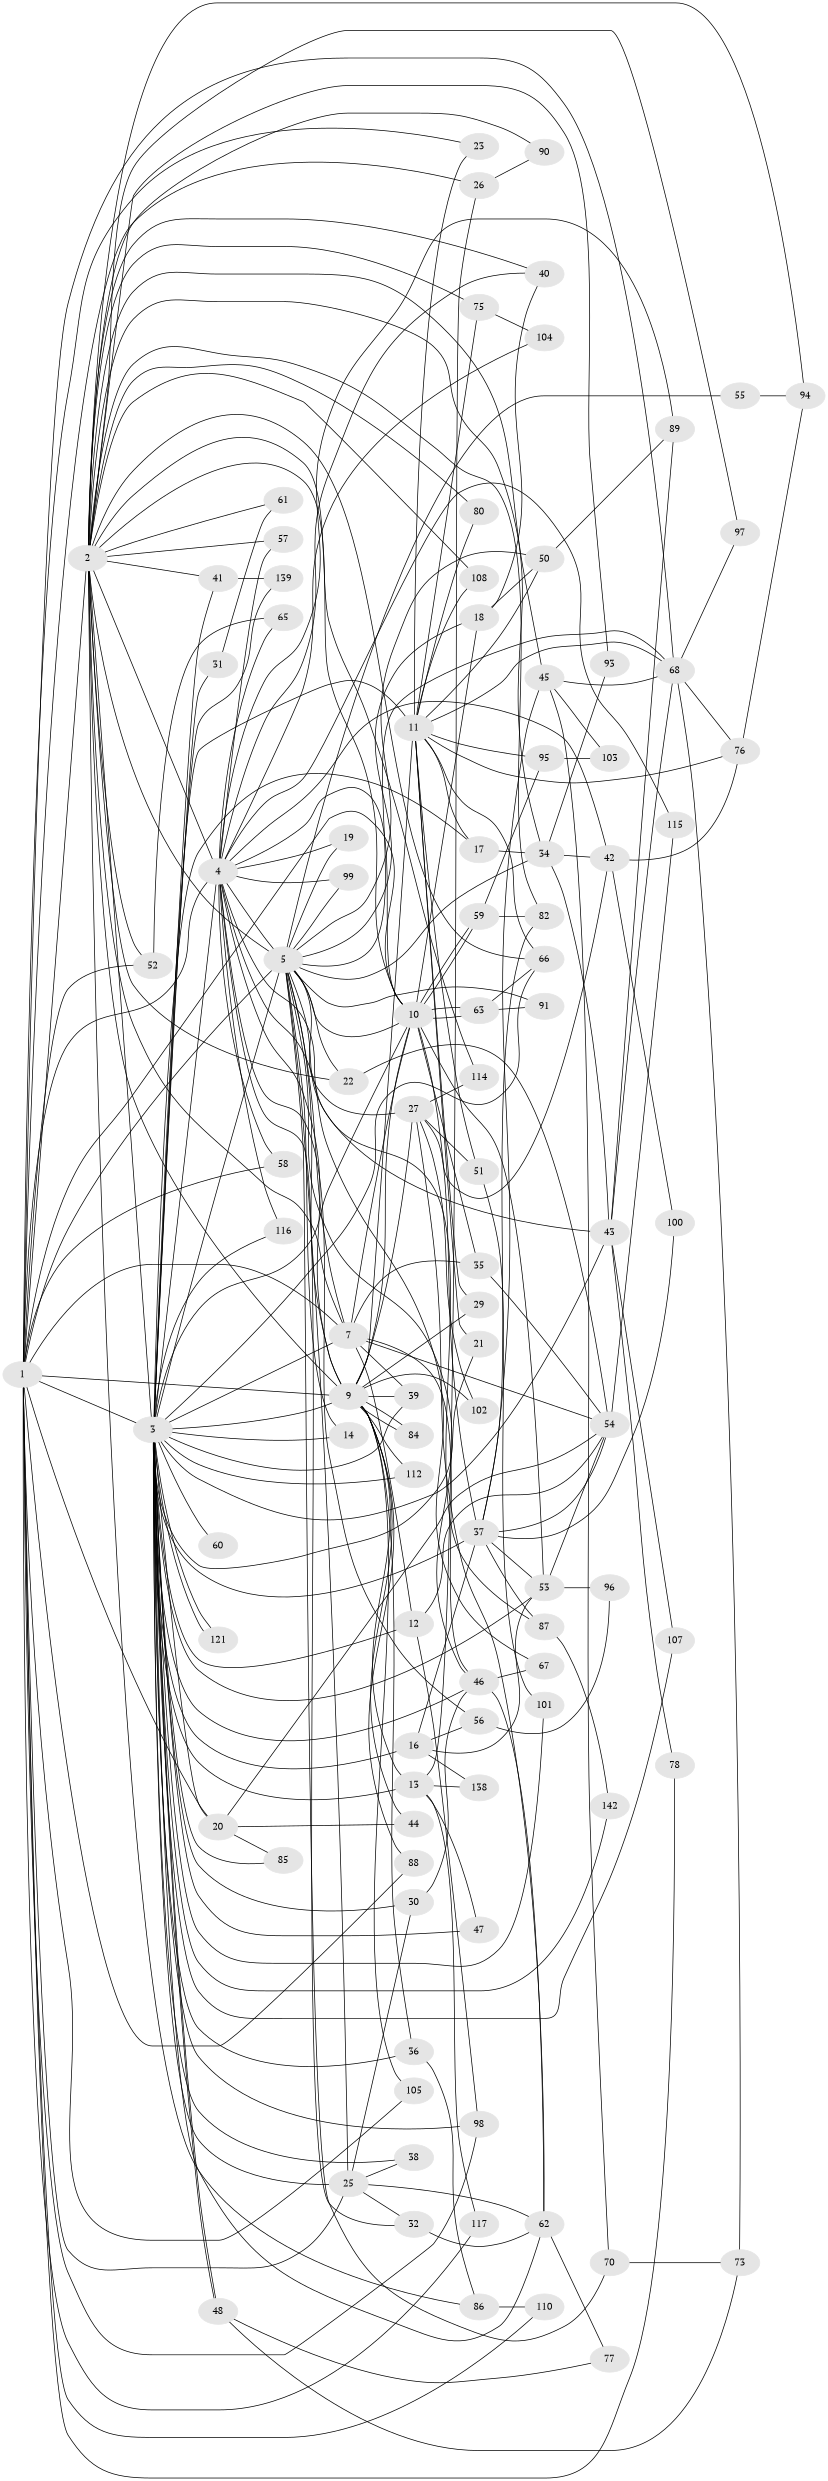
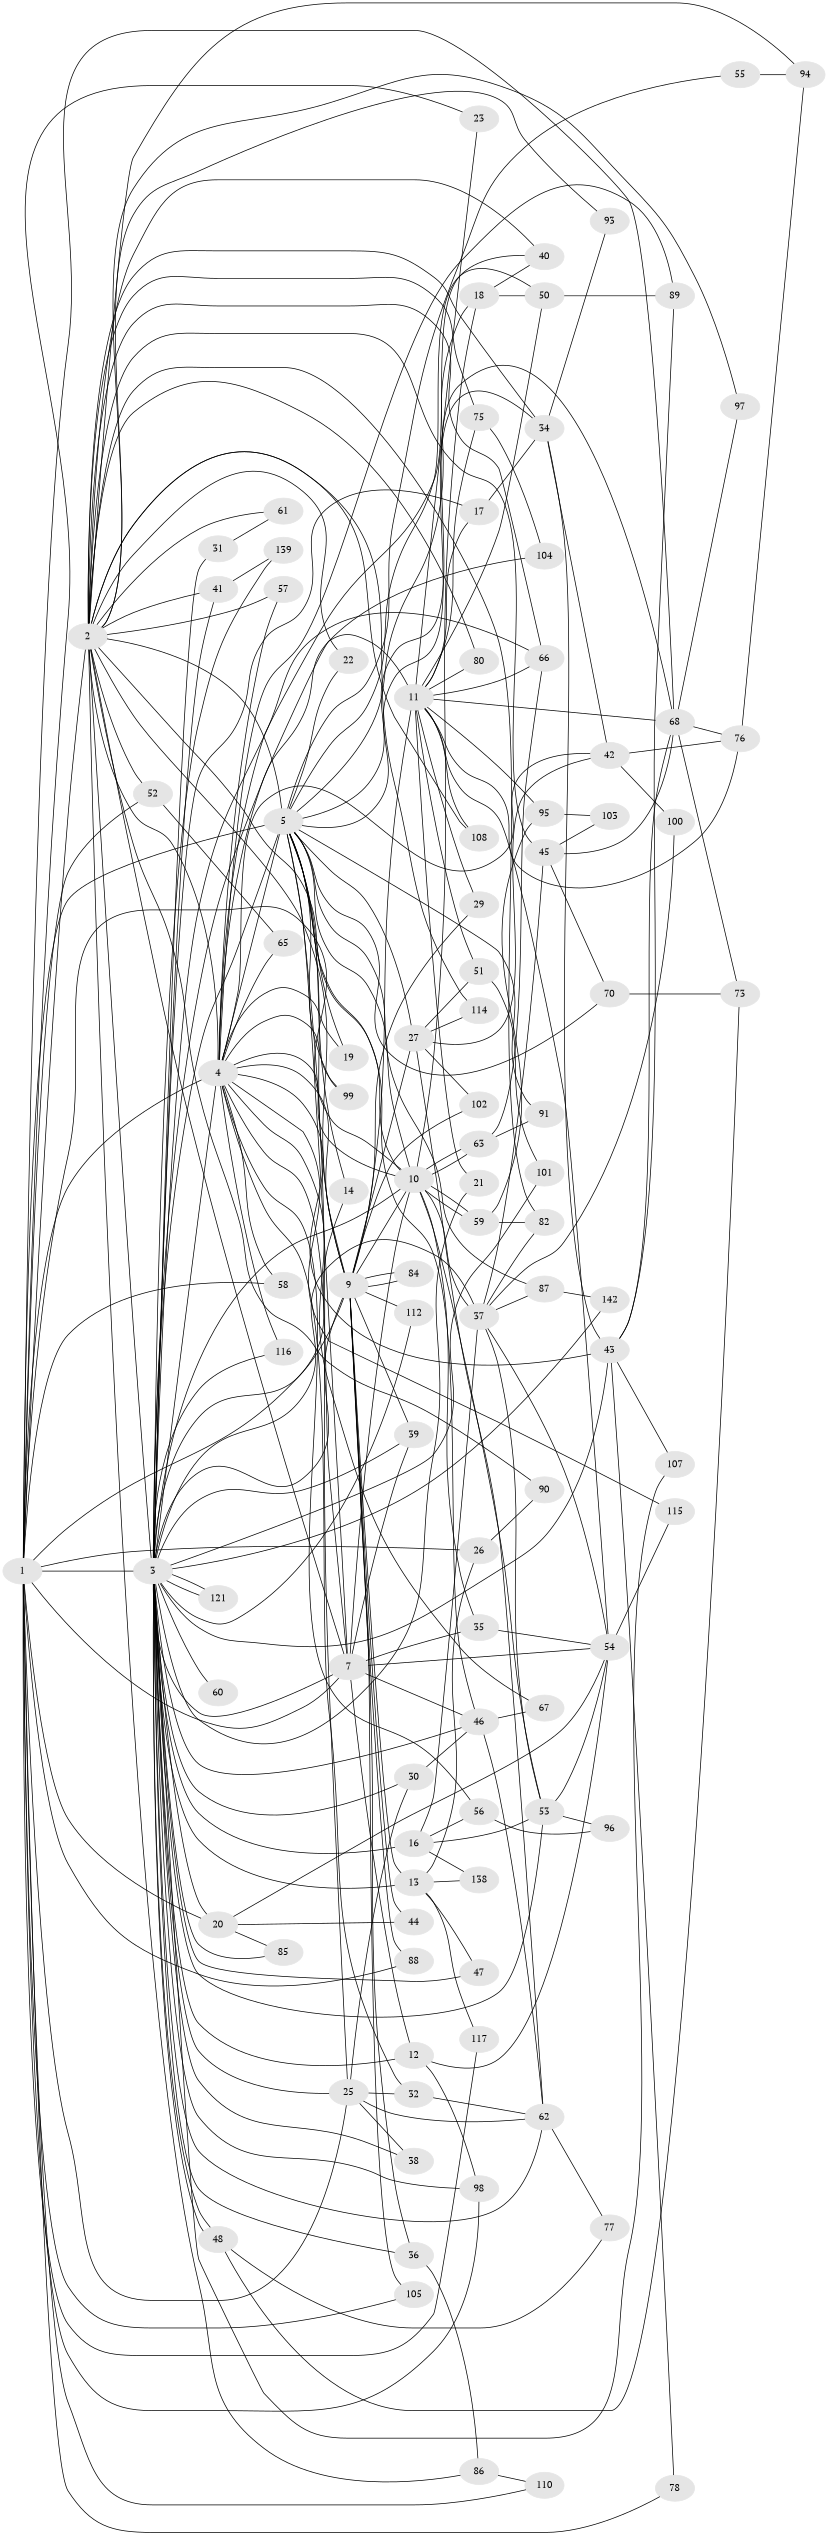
(552, 1159) -> (557, 1059)
none -> (319, 1249)
